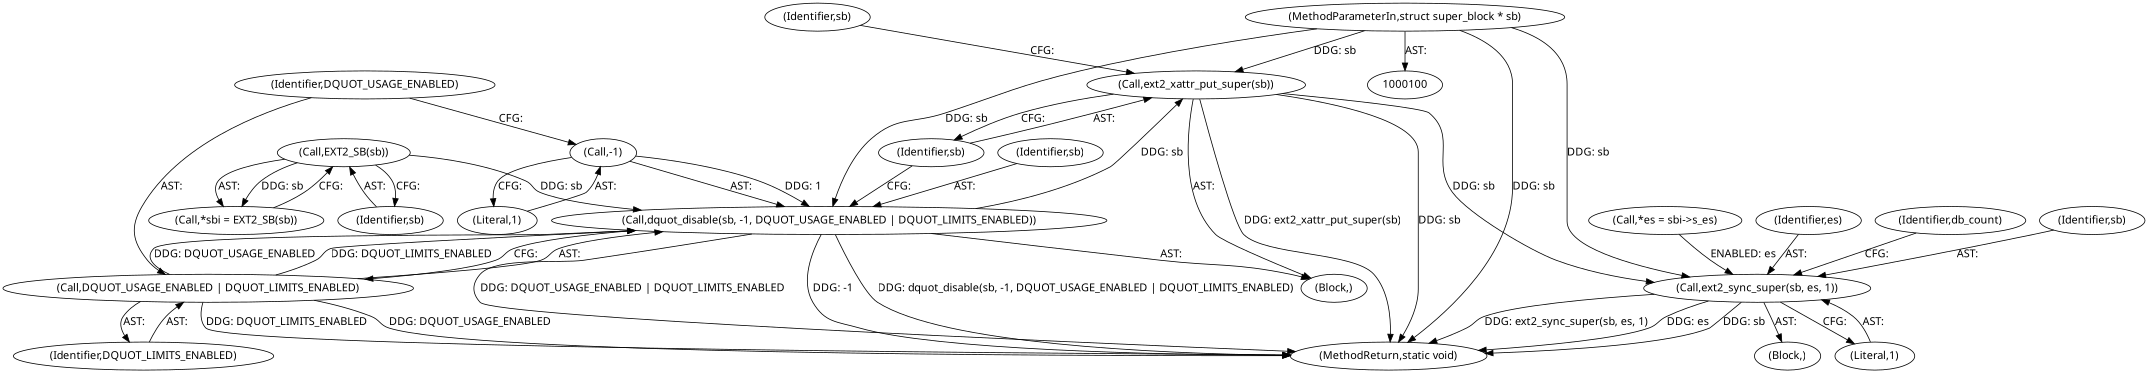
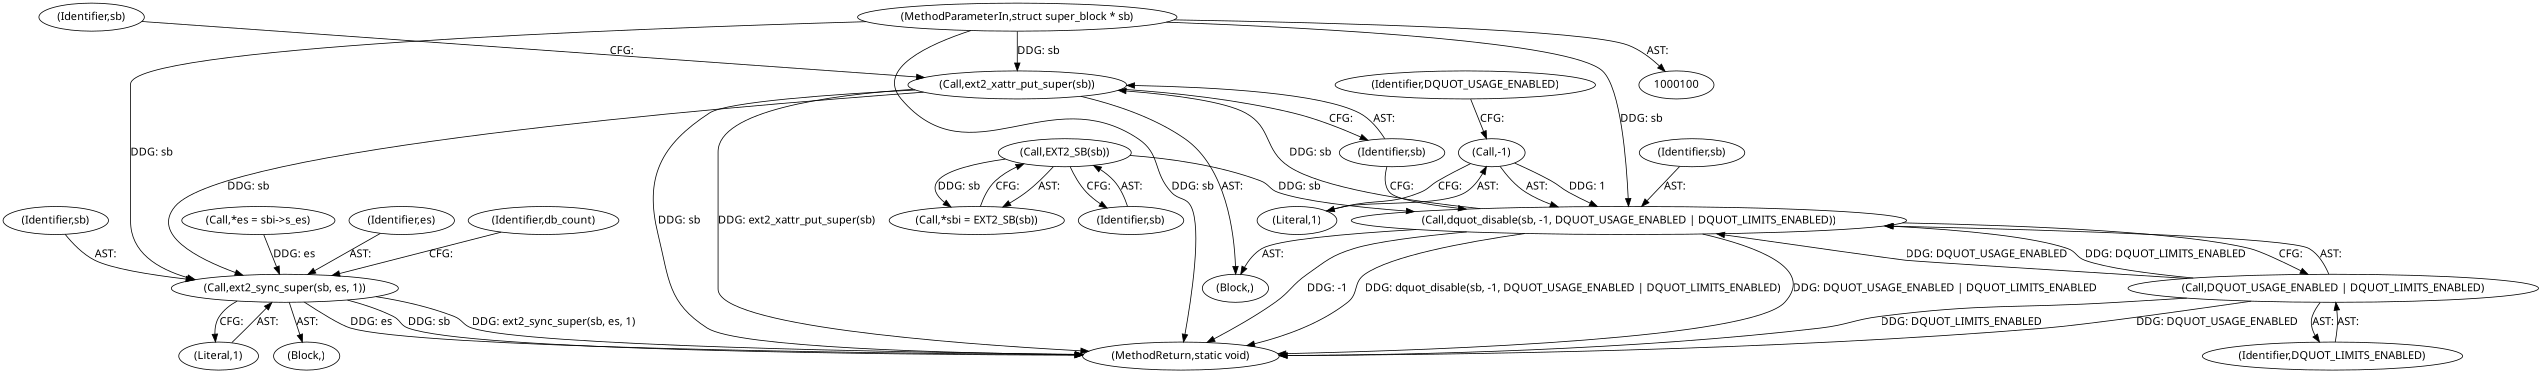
(186, 158) -> none
(1744, 254) -> (295, 254)
